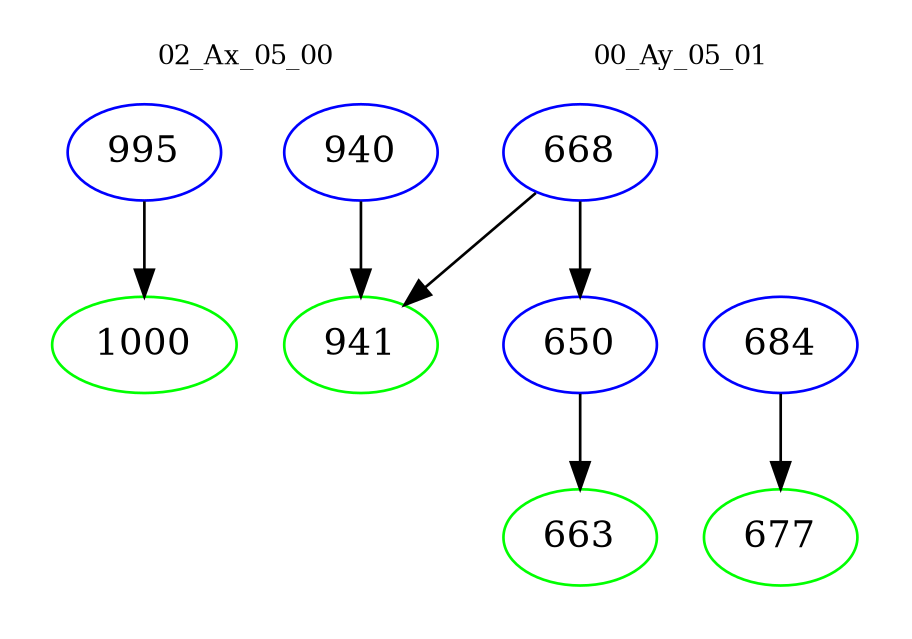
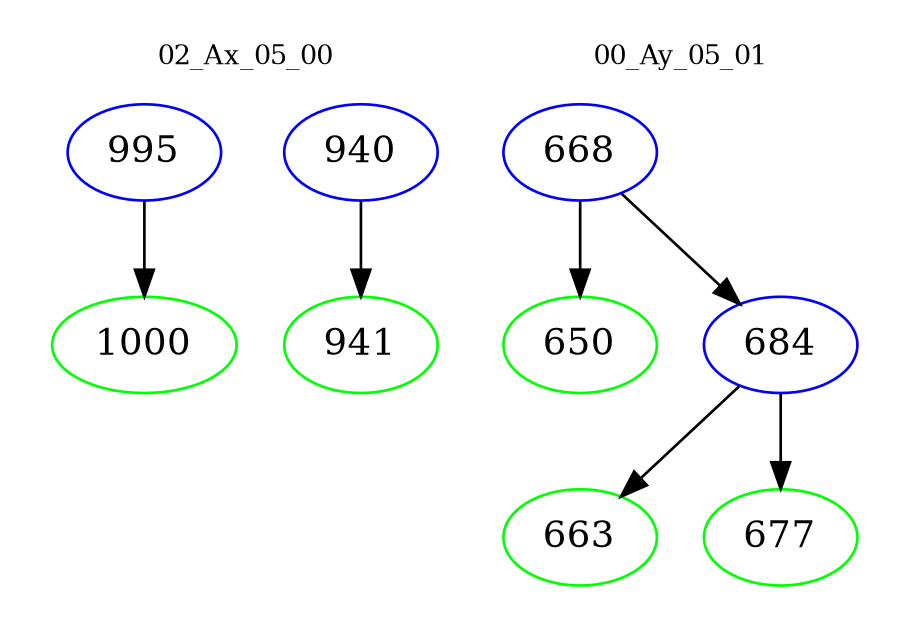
(500, 224) -> (671, 240)
(580, 345) -> (580, 345)
(580, 428) -> (690, 432)
